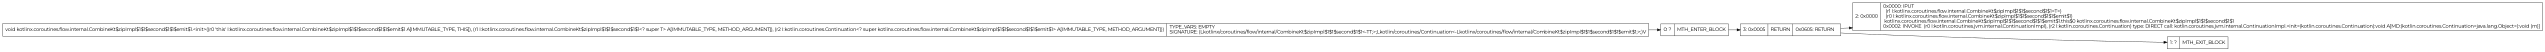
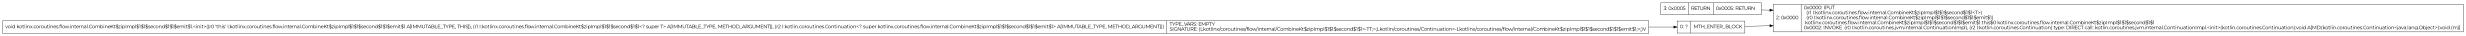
(1733, 30) -> (1757, 26)
(1817, 30) -> (1737, 9)
(2198, 43) -> none
